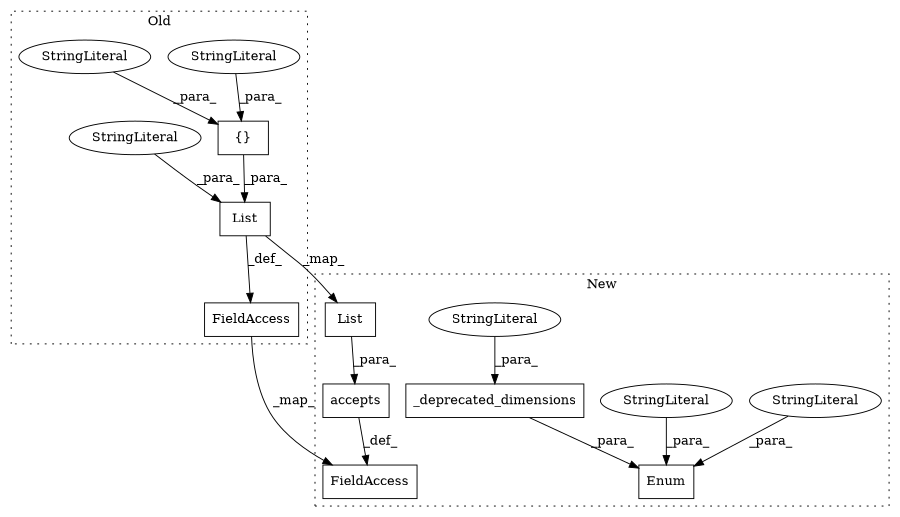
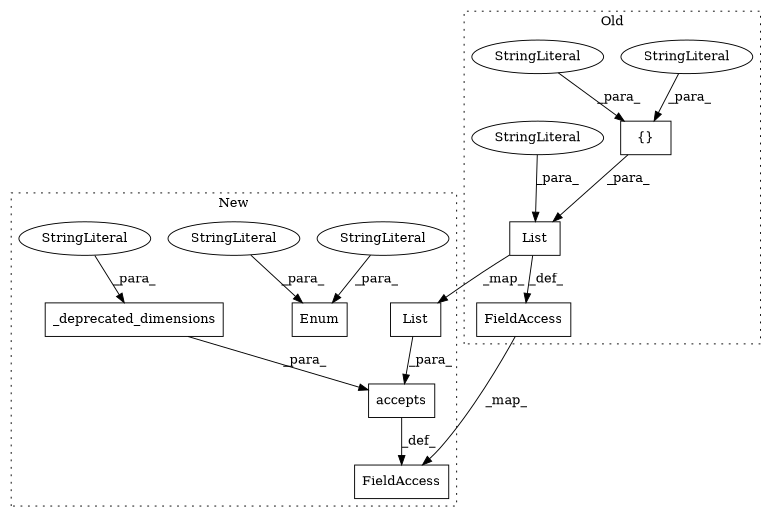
(580, 441) -> (274, 362)
